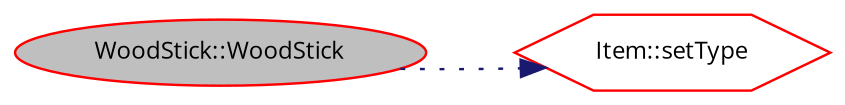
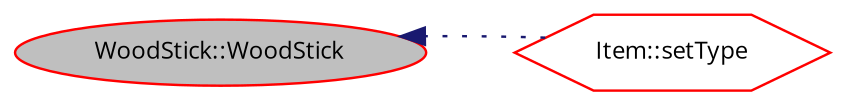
(460, 69) -> (485, 36)
